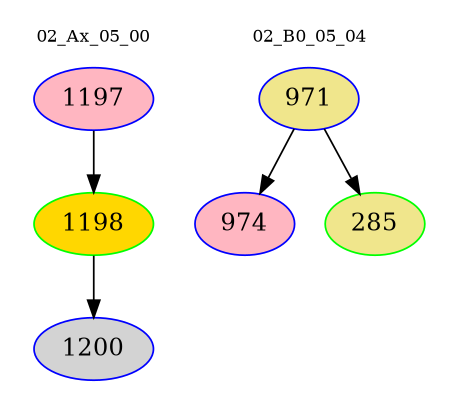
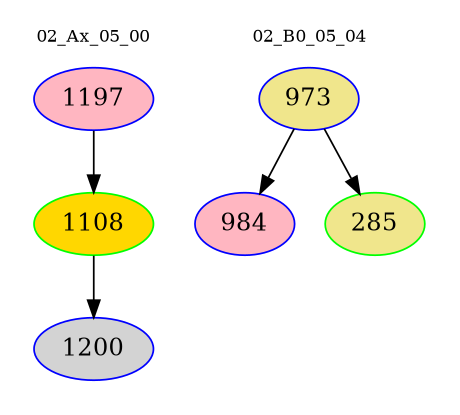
(309, 99) -> (309, 99)
(94, 224) -> (94, 224)
(245, 224) -> (245, 224)
